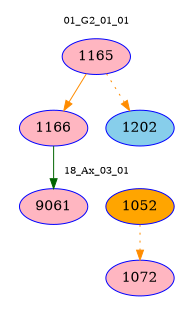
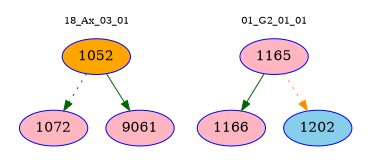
(78, 88) -> (256, 88)
(54, 168) -> (115, 88)
(140, 237) -> (78, 88)
